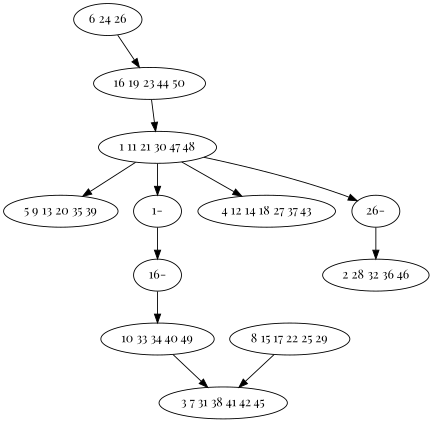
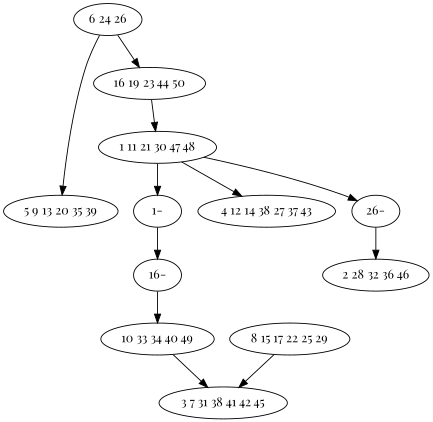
(113, 177) -> (75, 109)
(267, 211) -> (267, 211)
